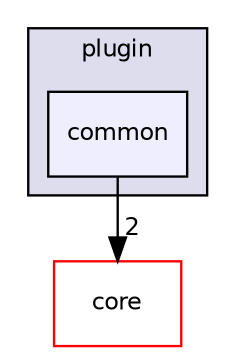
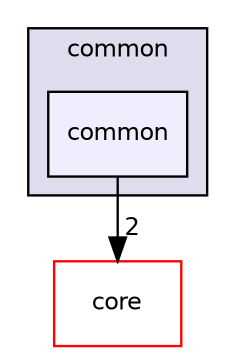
(118, 51) -> (118, 51)
